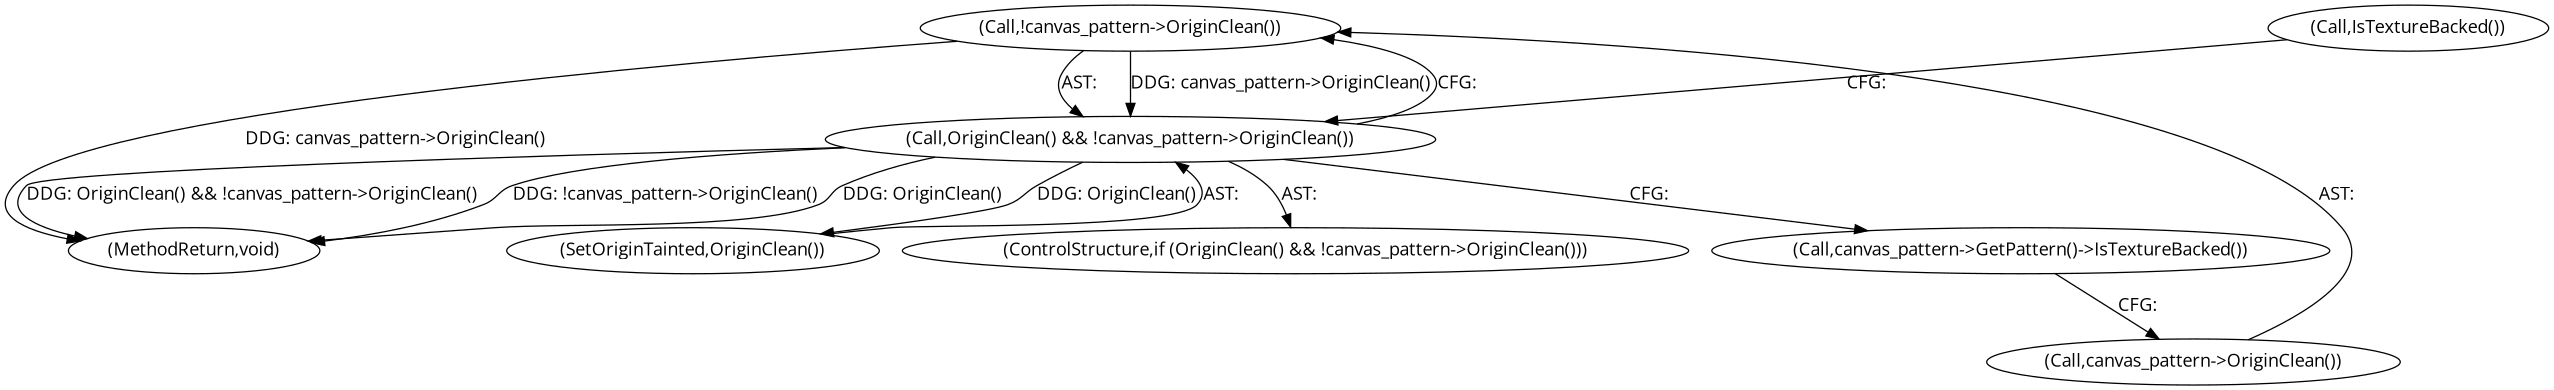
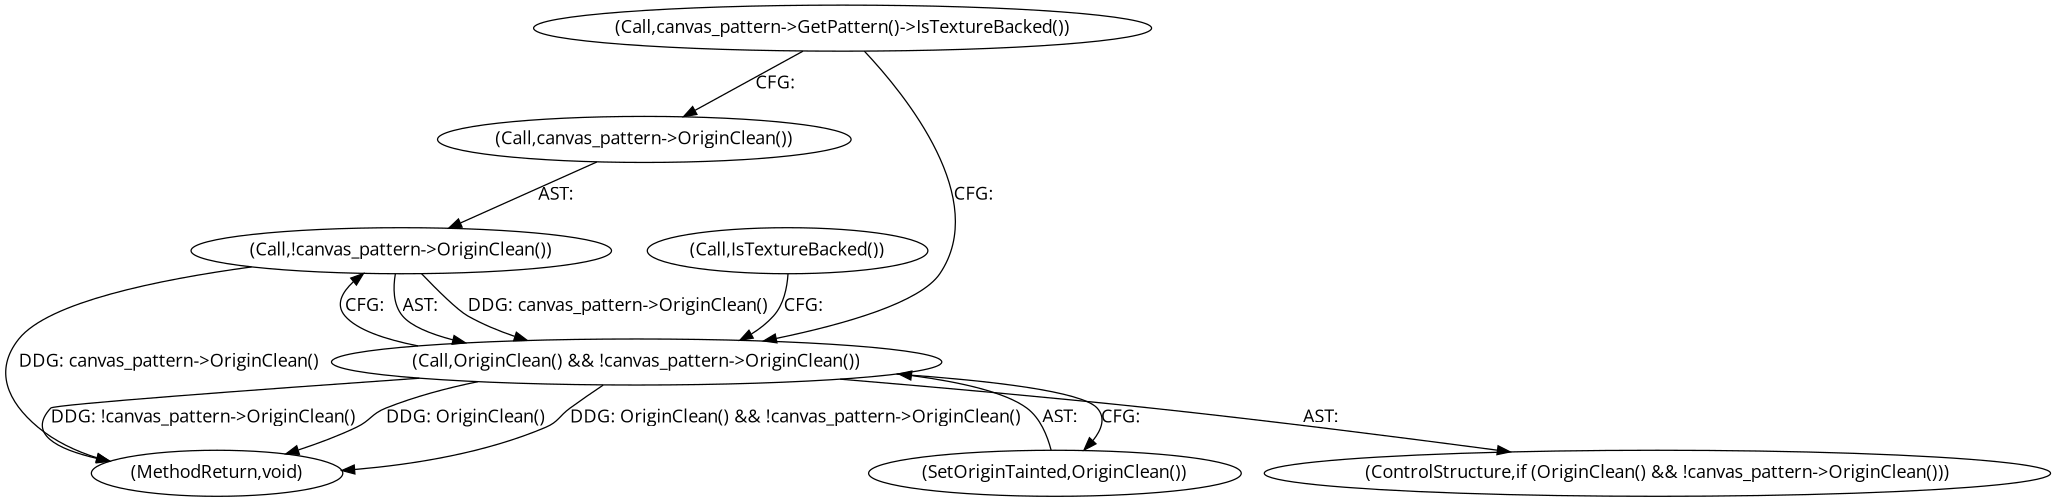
(1569, 194) -> (953, 240)
(1117, 195) -> (1123, 418)
